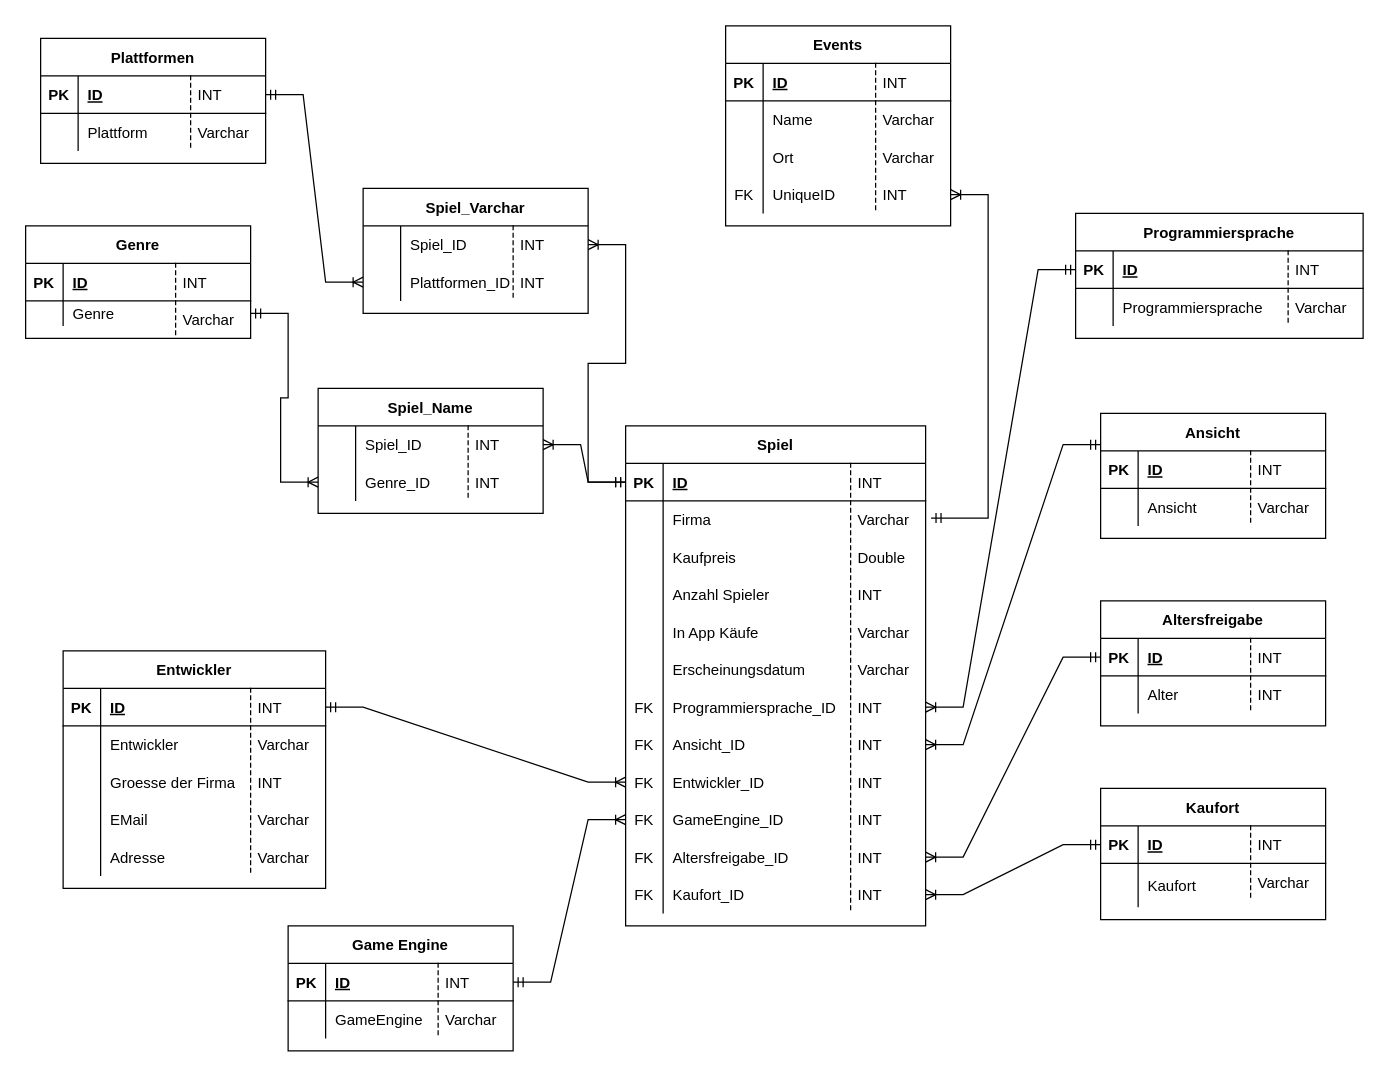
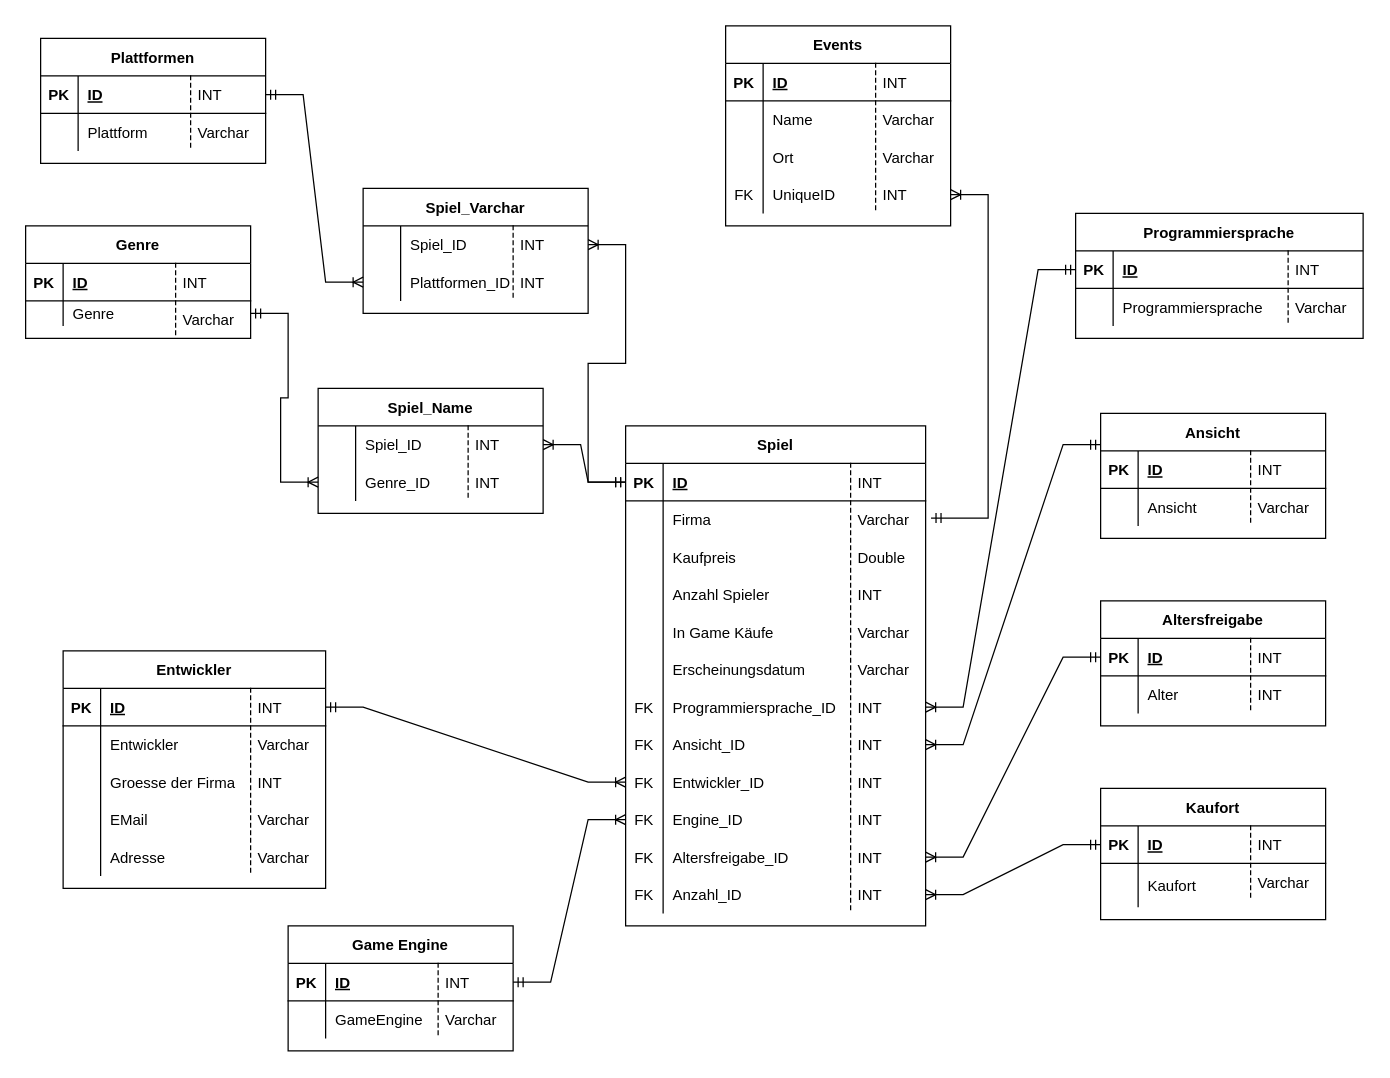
(719, 633) -> (723, 633)
(725, 820) -> (708, 820)
(715, 895) -> (708, 895)
